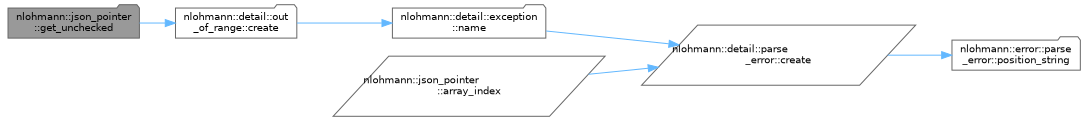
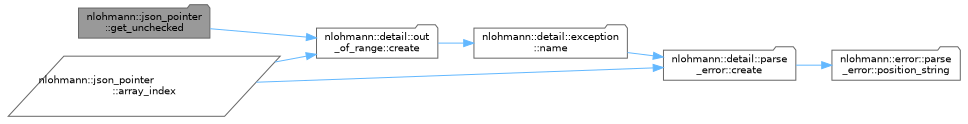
(779, 55) -> (730, 65)
none -> (291, 59)
